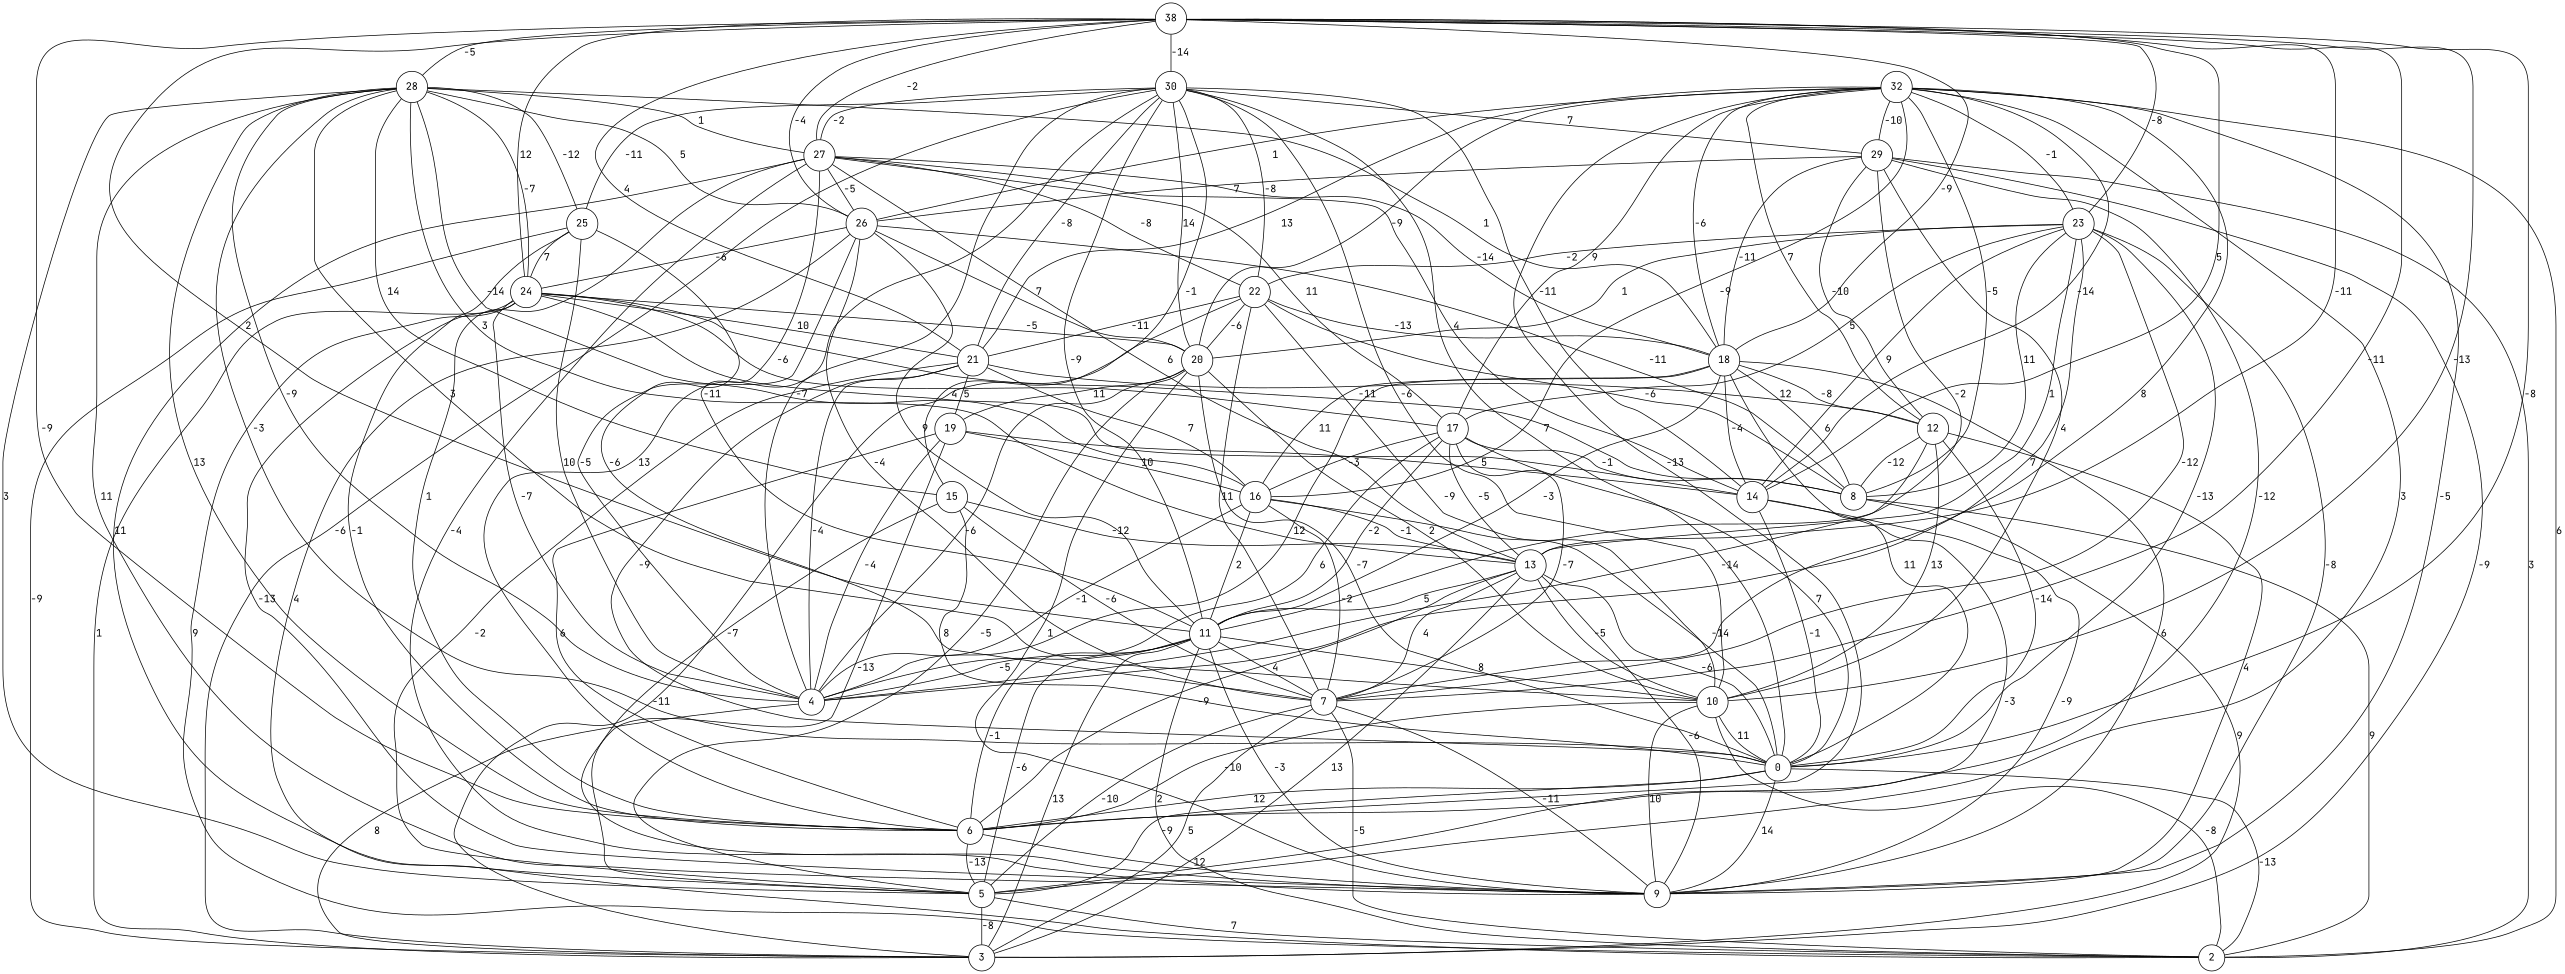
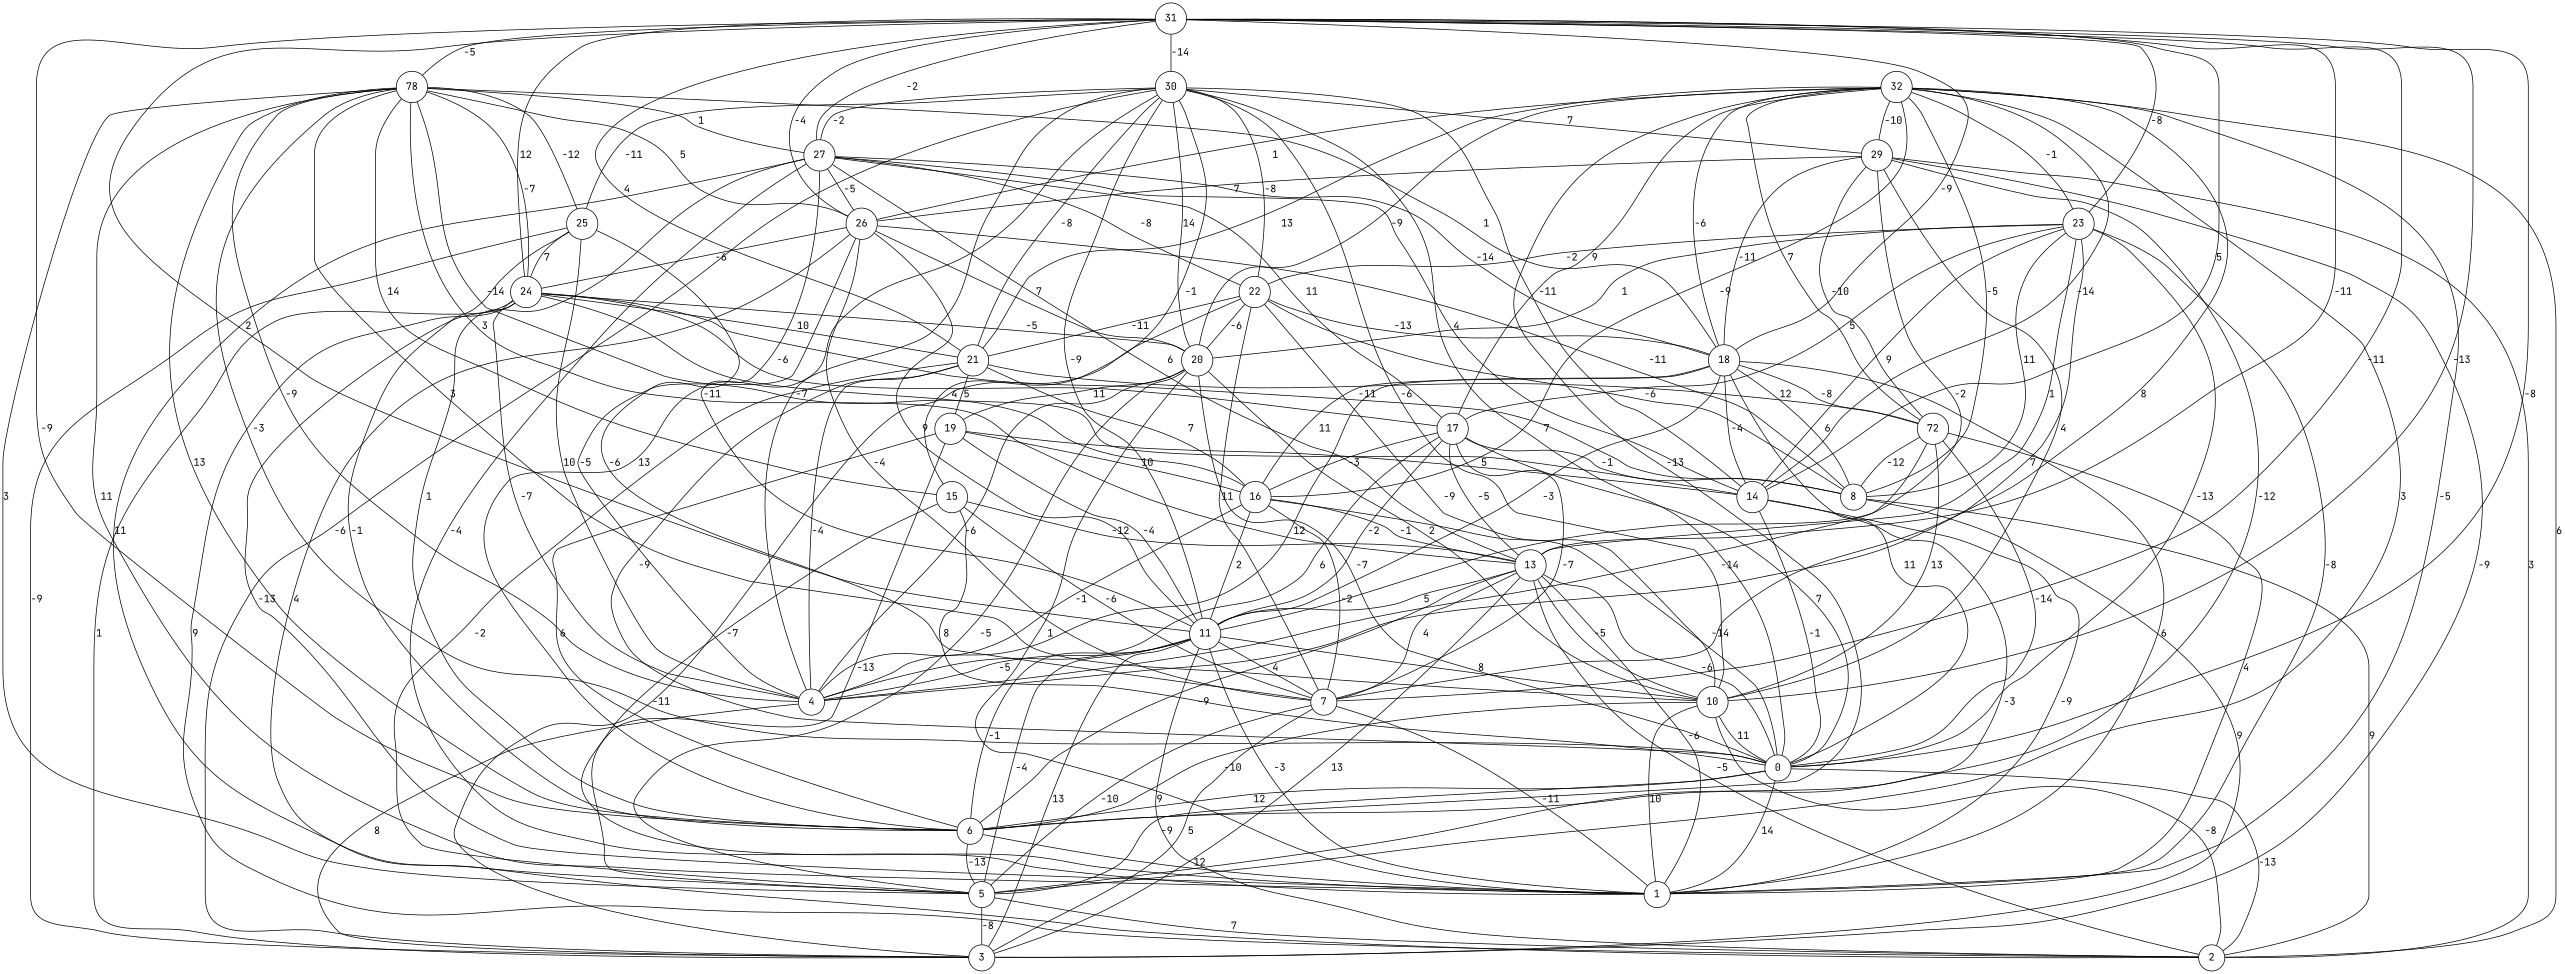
(1171, 19) -> (1171, 19)
(412, 87) -> (412, 87)
(1933, 429) -> (1933, 429)
(861, 556) -> (1081, 509)
(1901, 596) -> none
(1021, 768) -> (1021, 768)
(1160, 800) -> (1160, 800)
(1657, 895) -> (1657, 895)
(1654, 937) -> (1821, 833)
